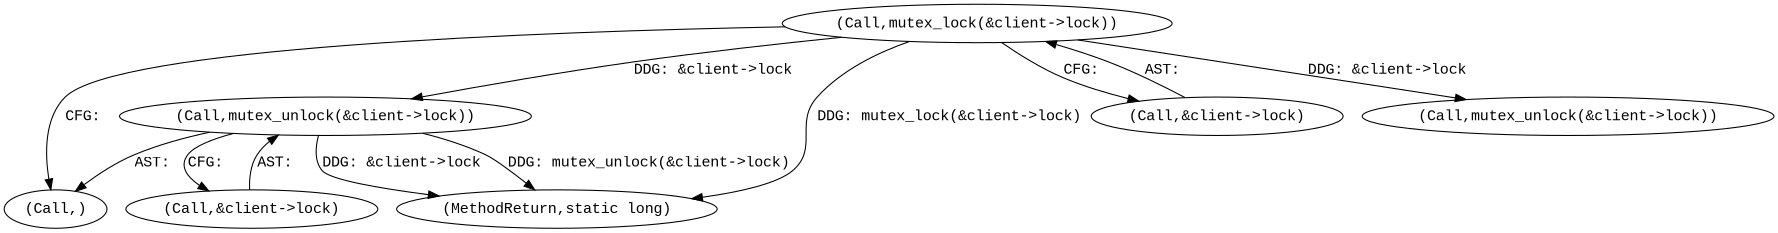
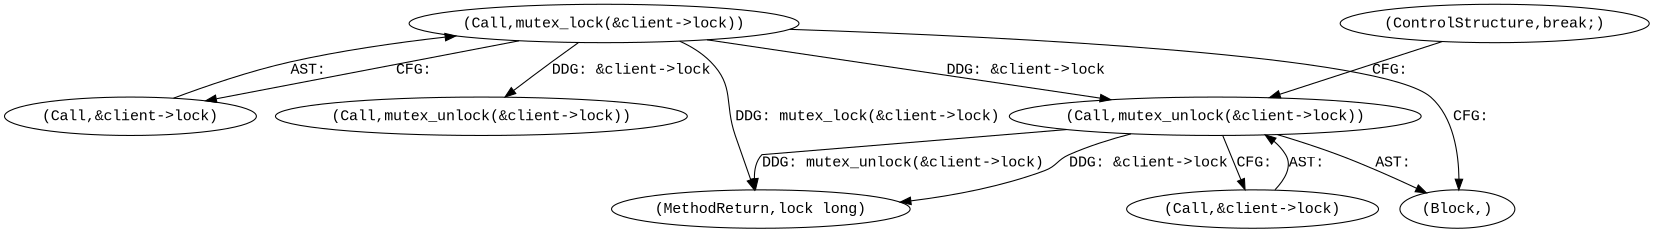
none -> (1495, 23)
(56, 209) -> (1457, 209)
(557, 209) -> (761, 209)
